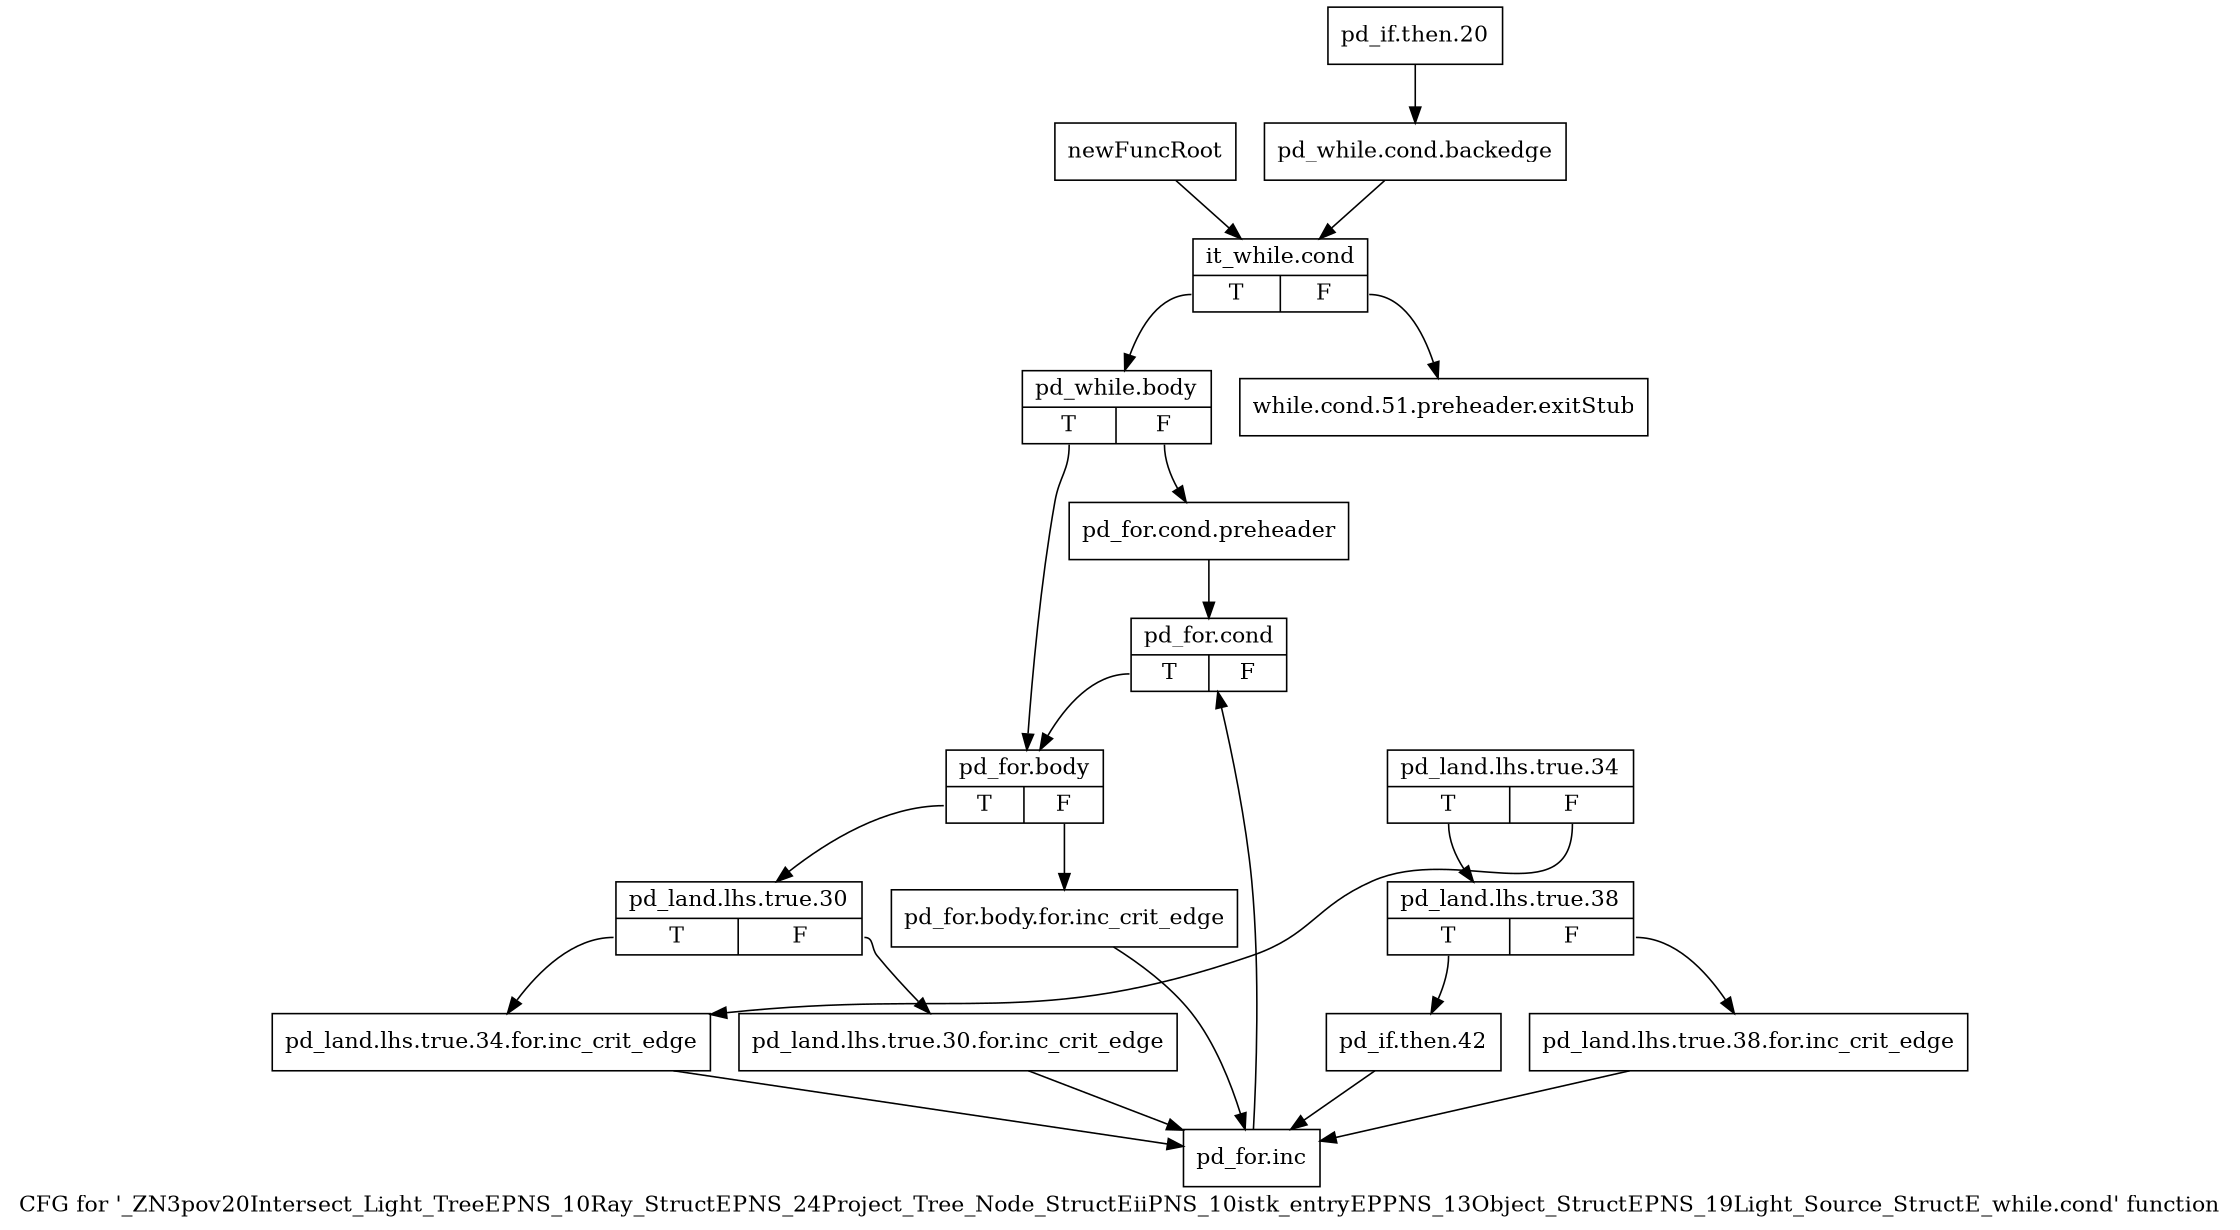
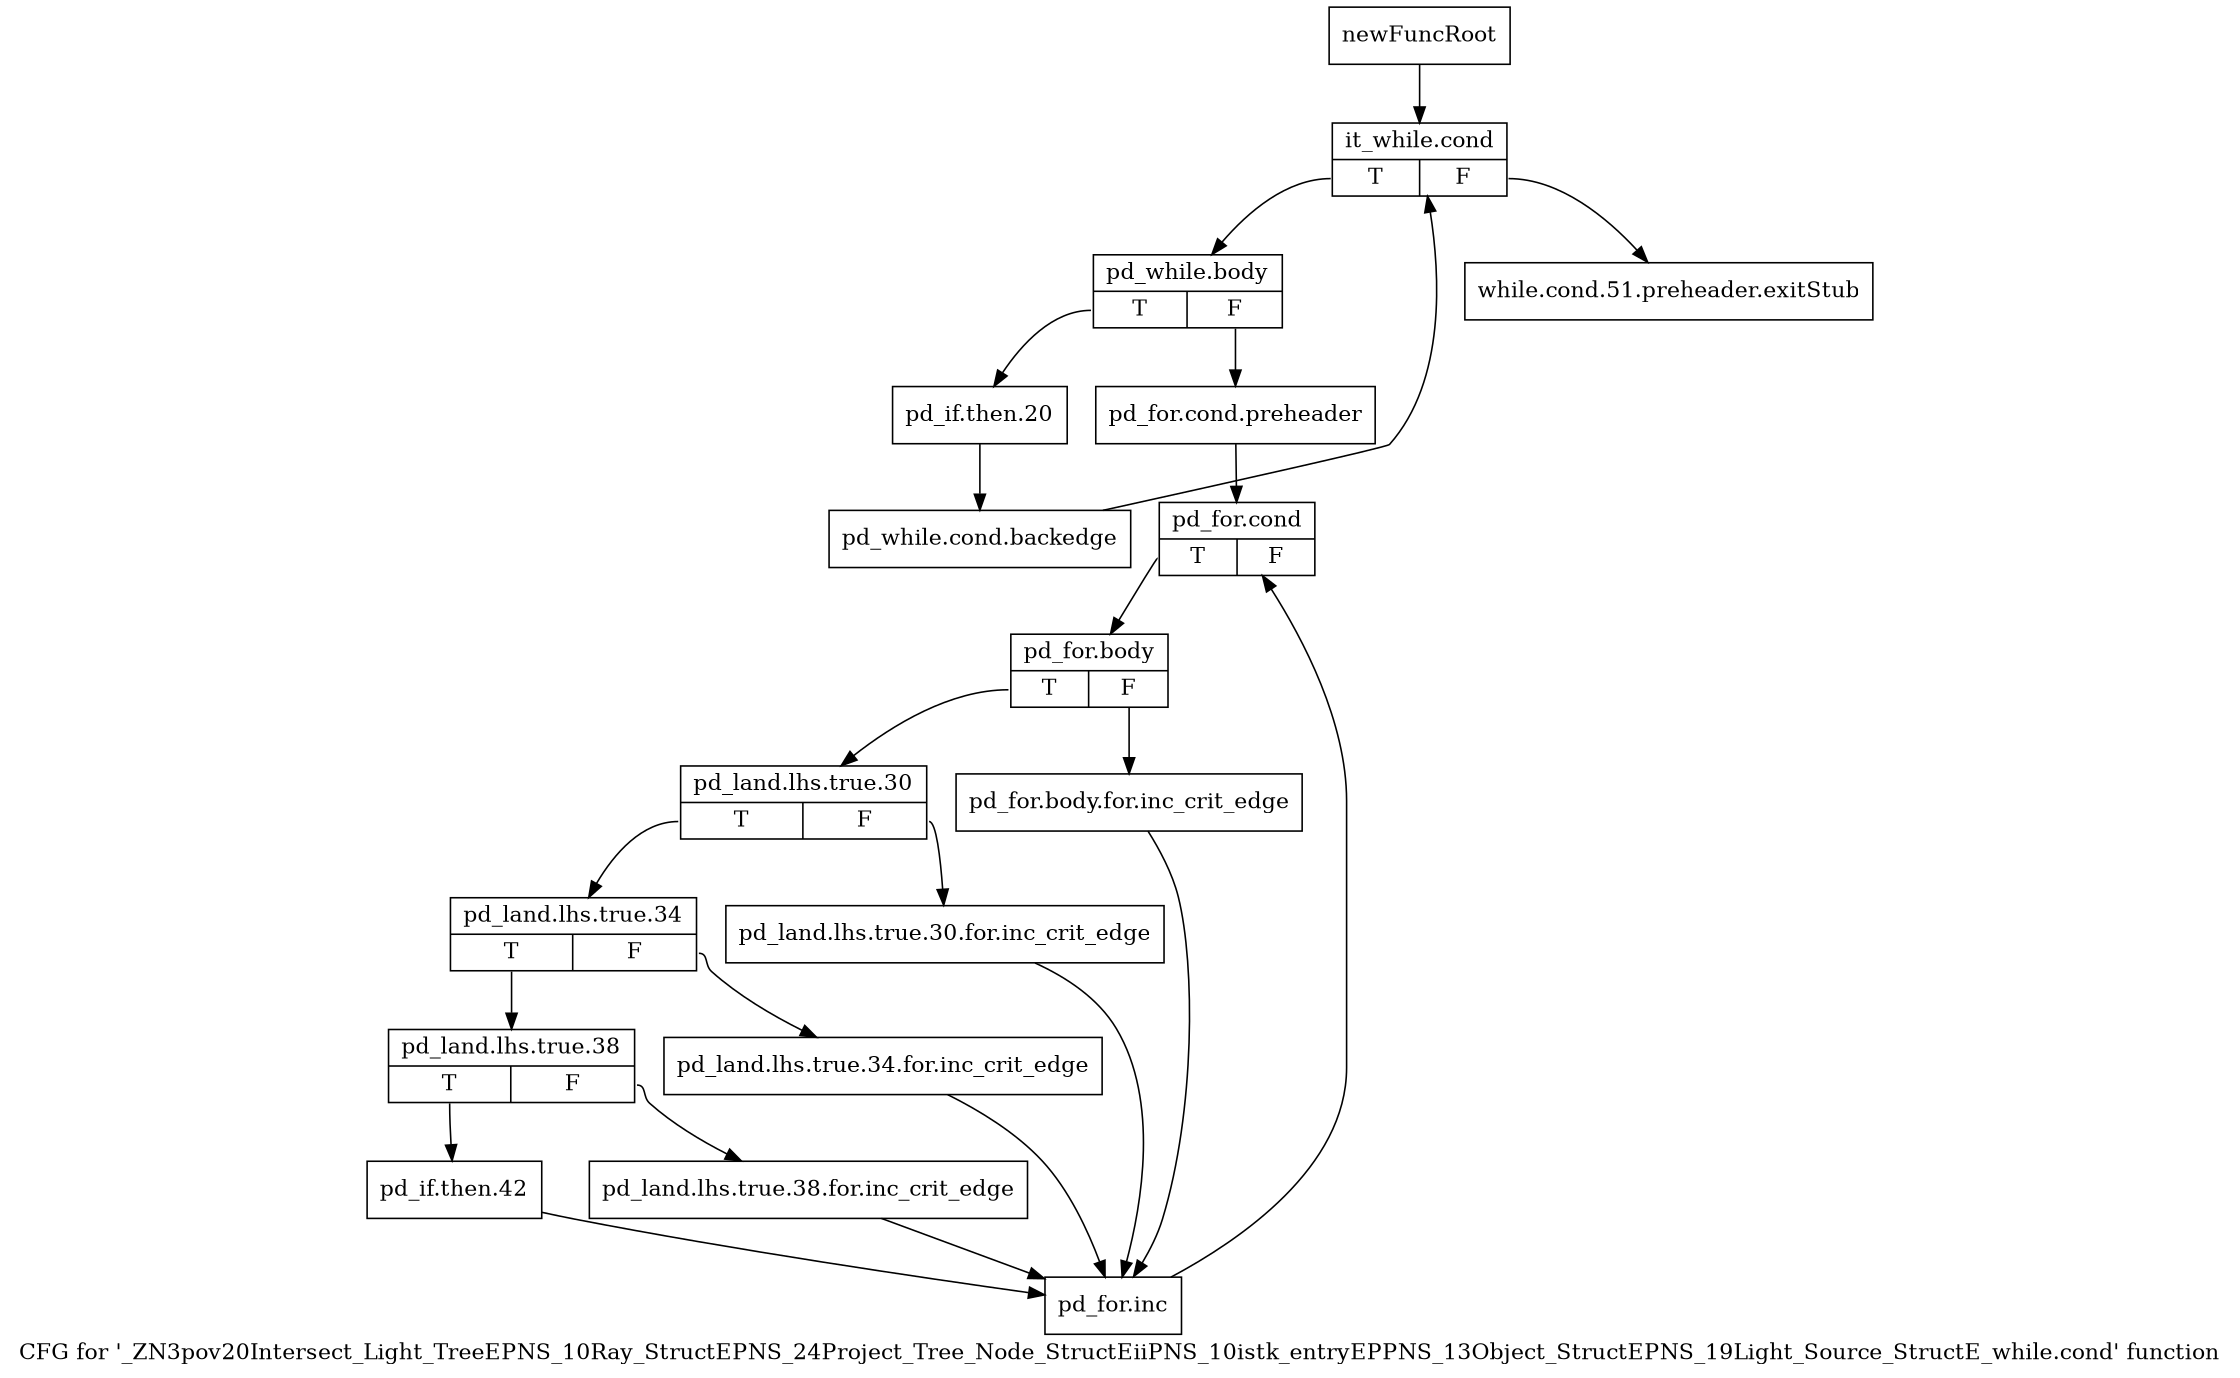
(1042, 588) -> (1040, 331)
(559, 958) -> (630, 842)
